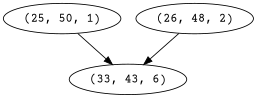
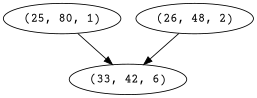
(62, 19) -> (62, 19)
(128, 79) -> (128, 79)
